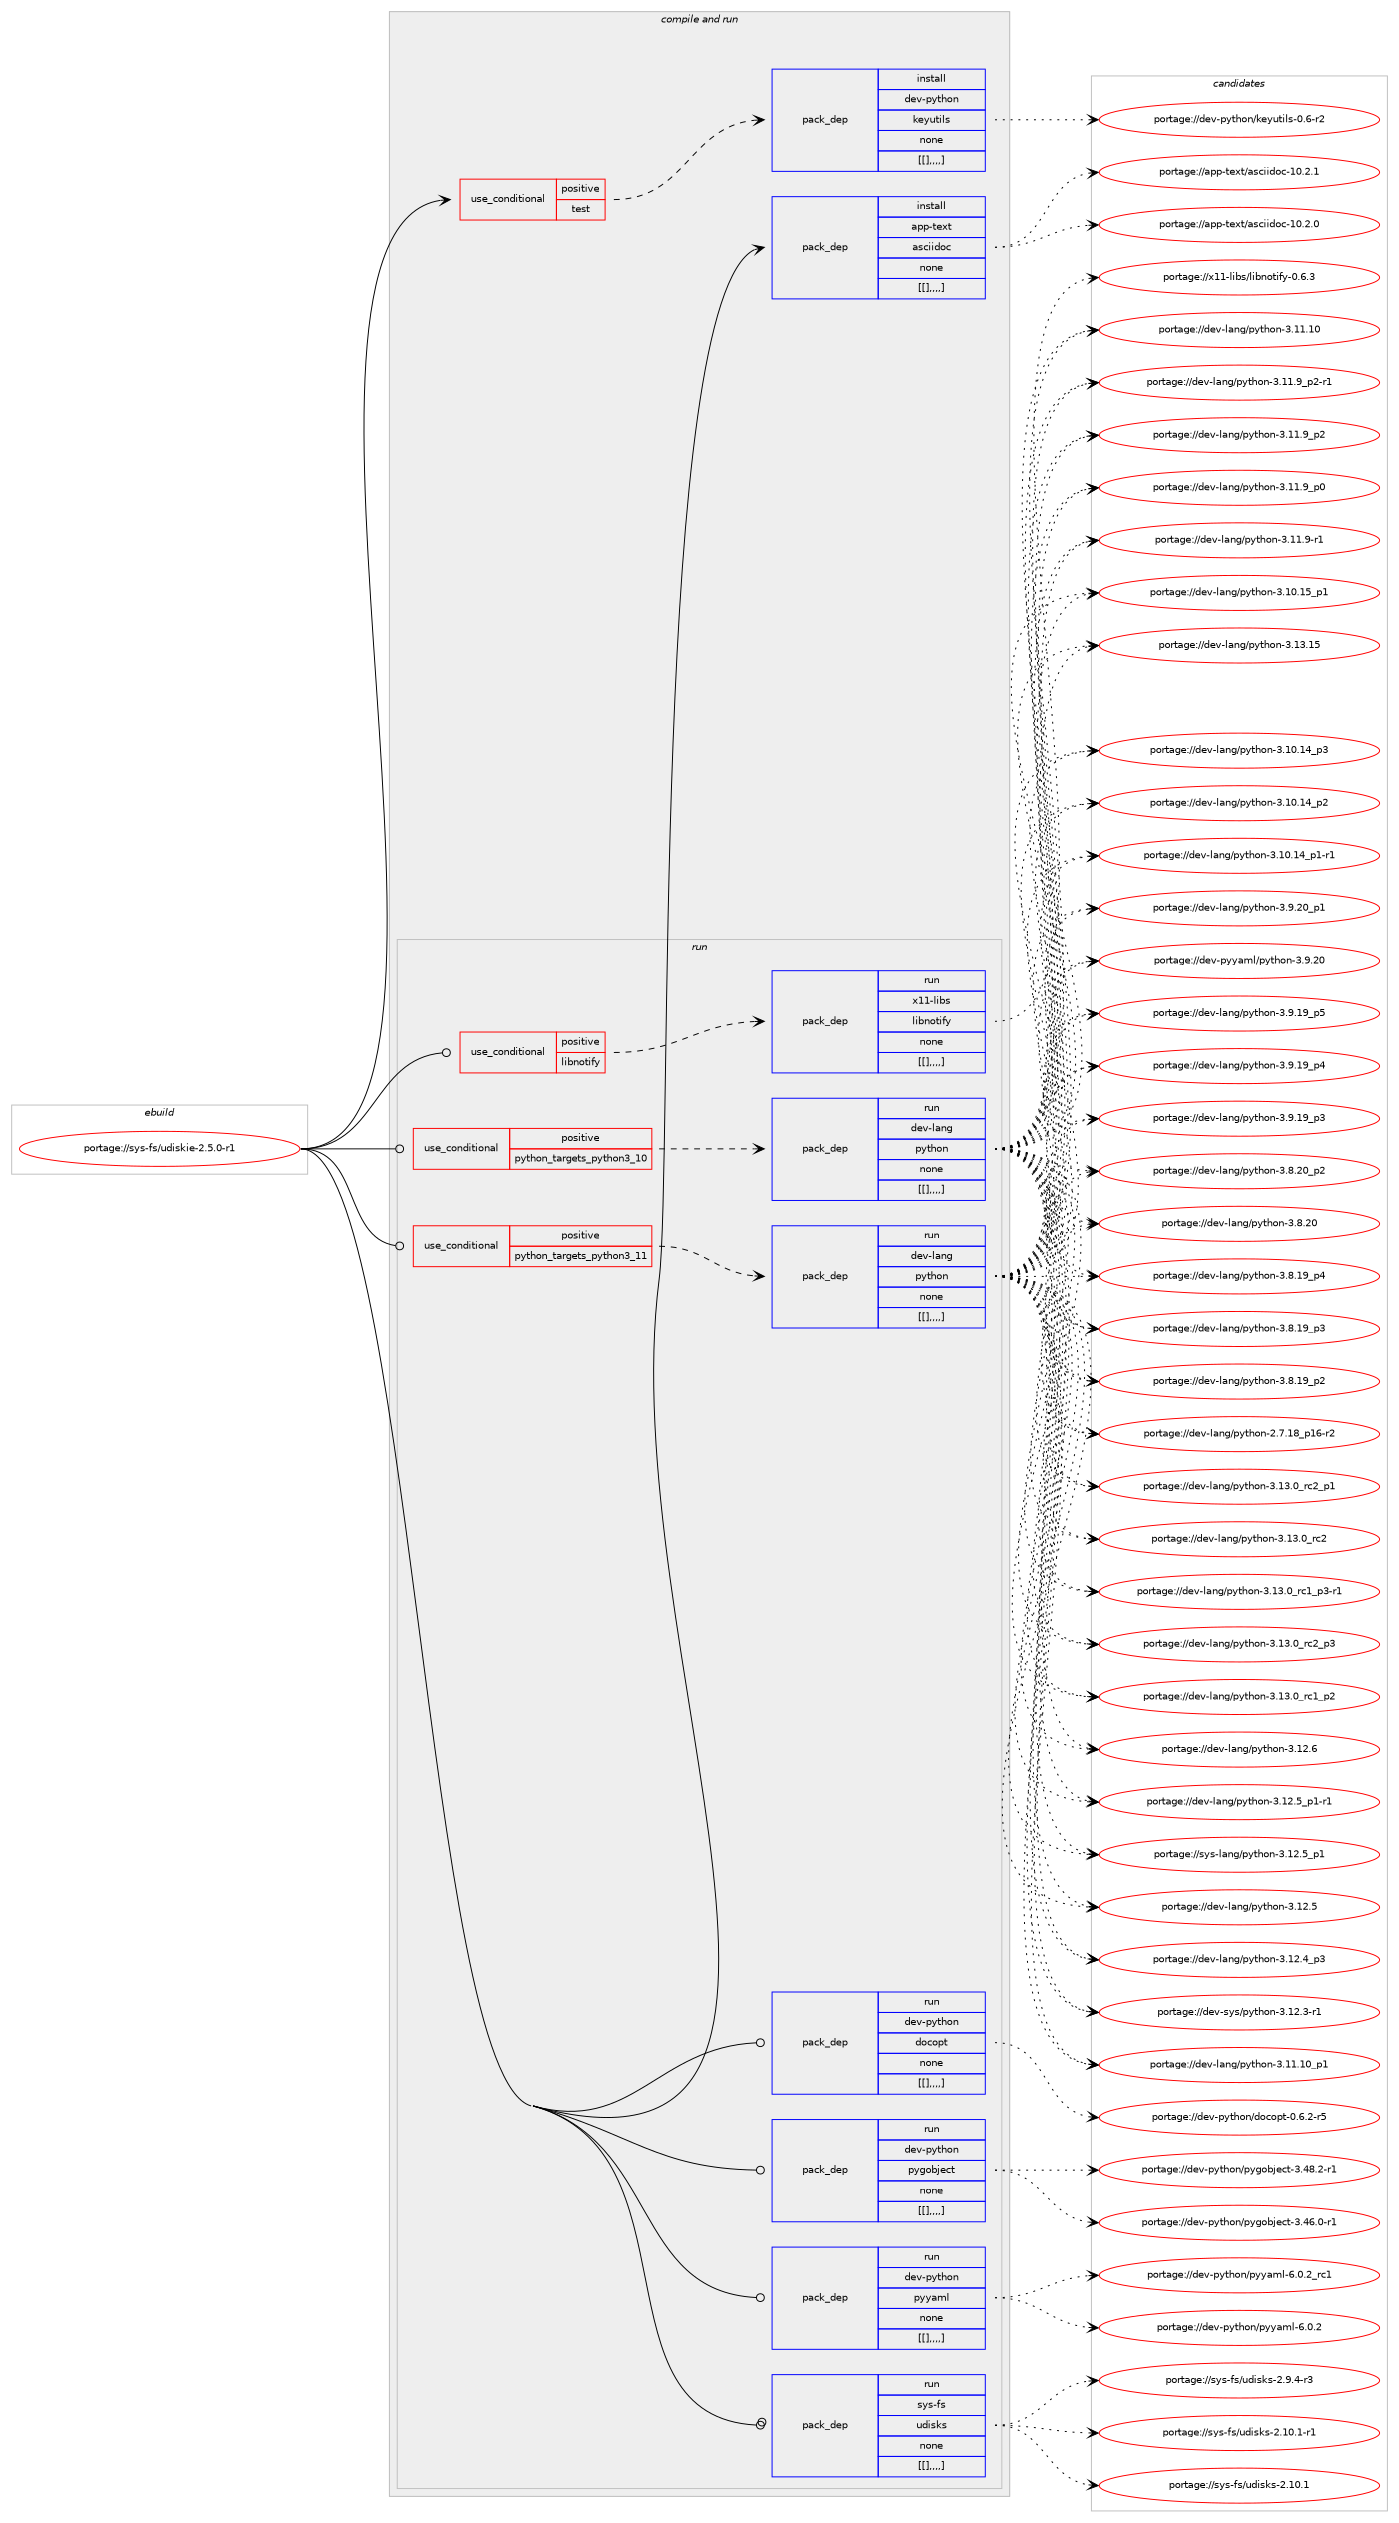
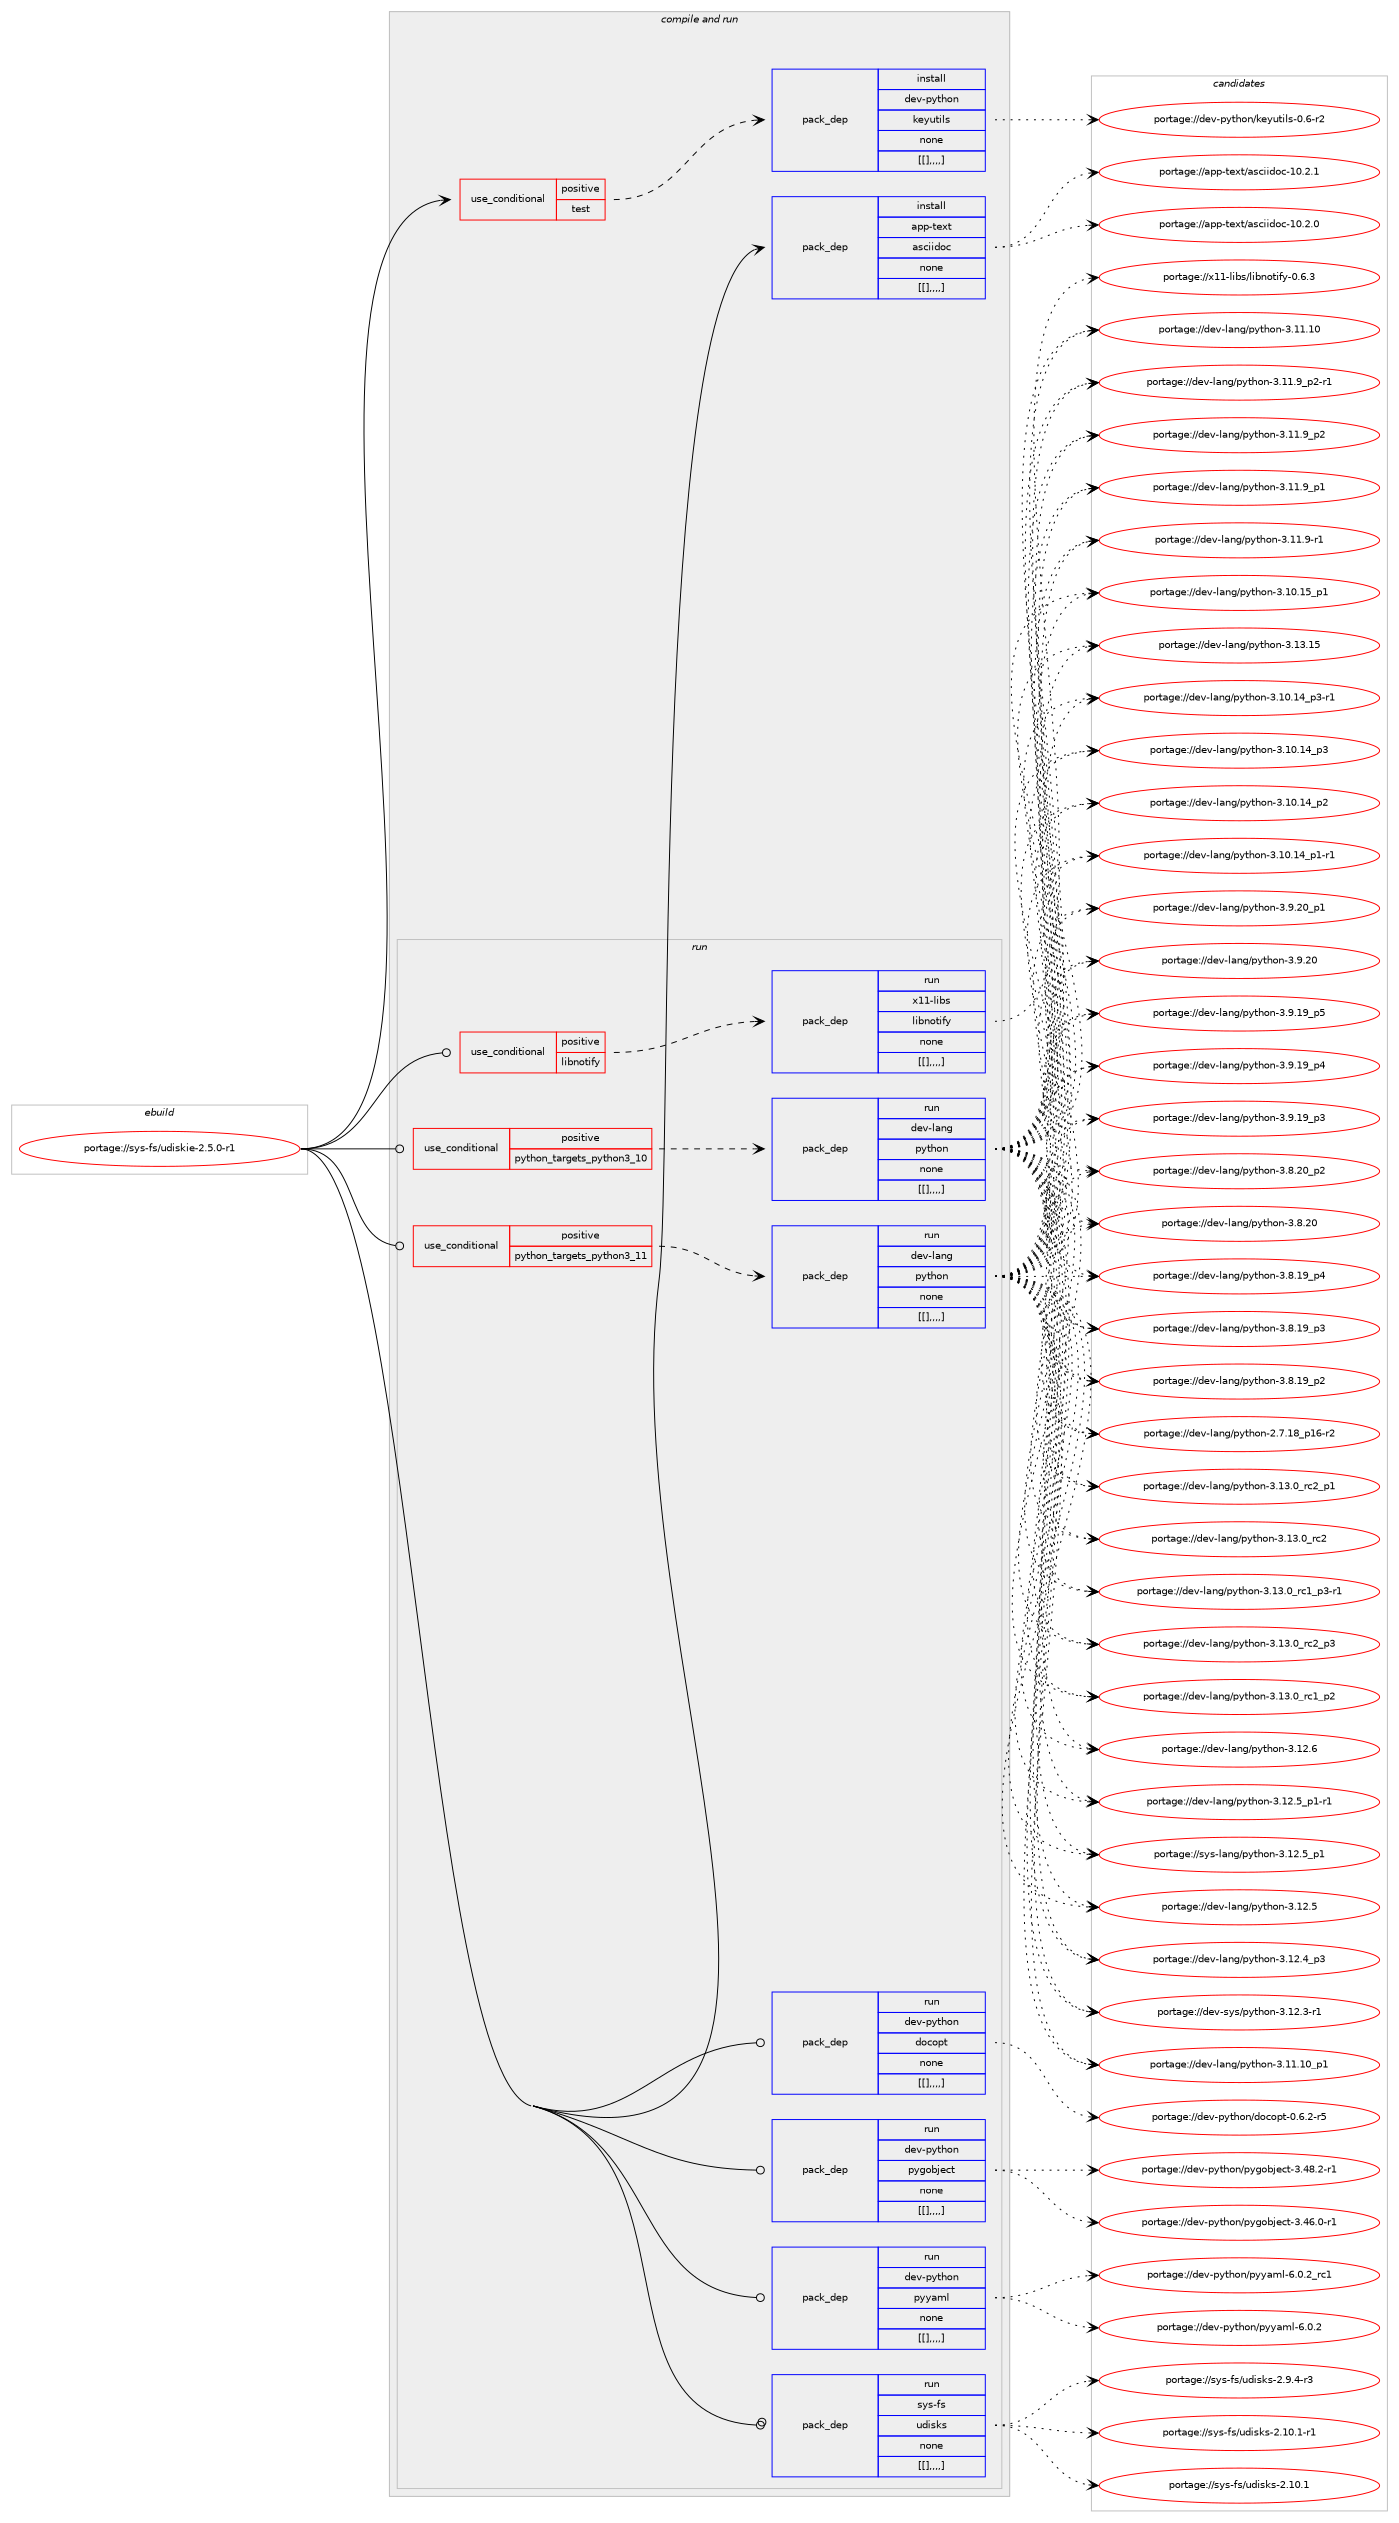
(1239, 488) -> (1239, 488)
none -> (1239, 698)
(1239, 961) -> (1239, 961)
